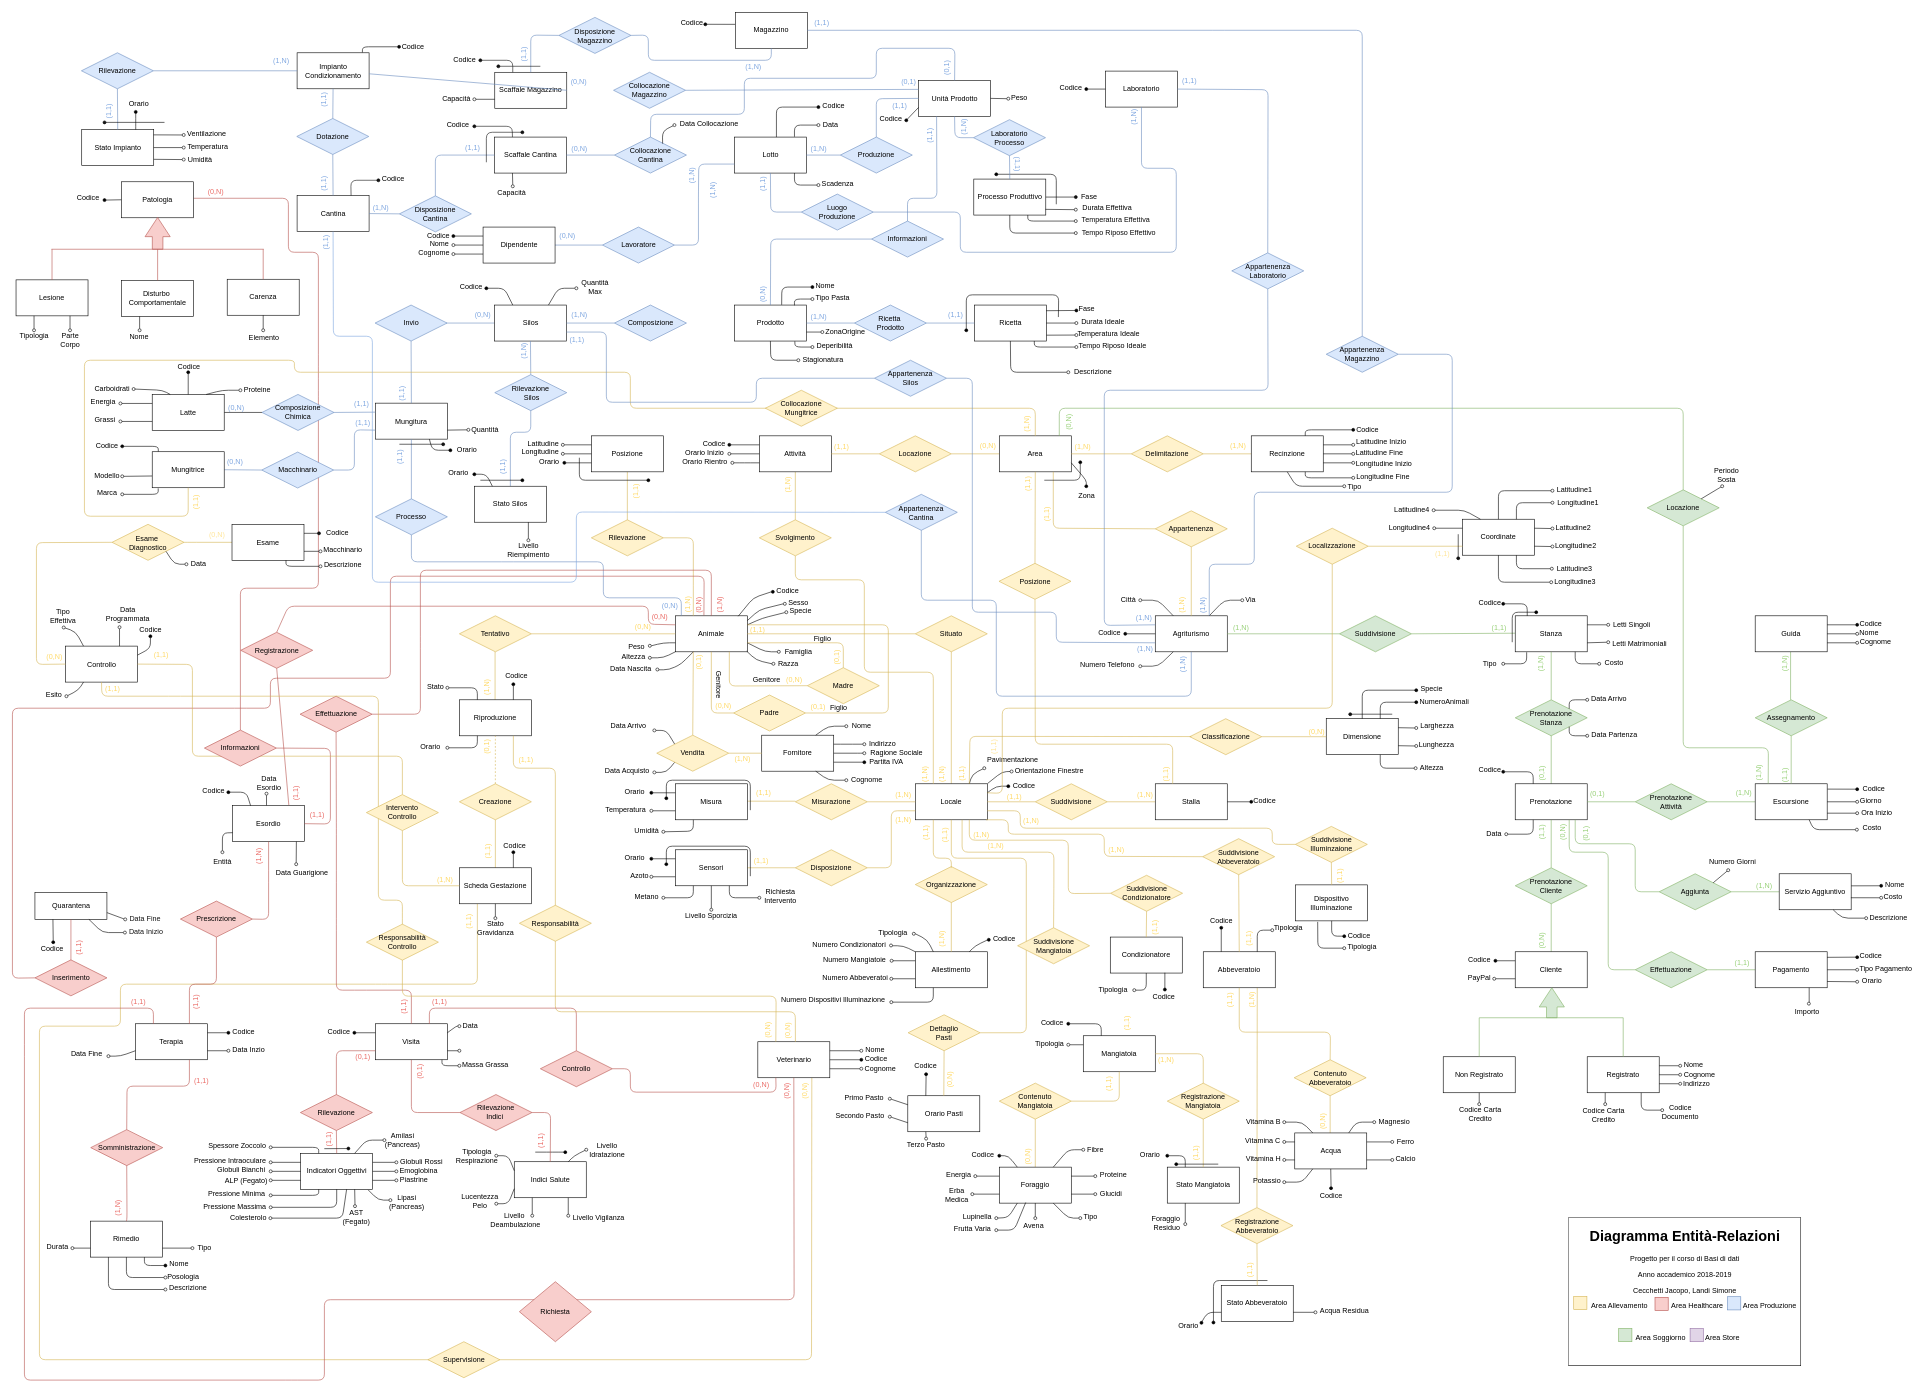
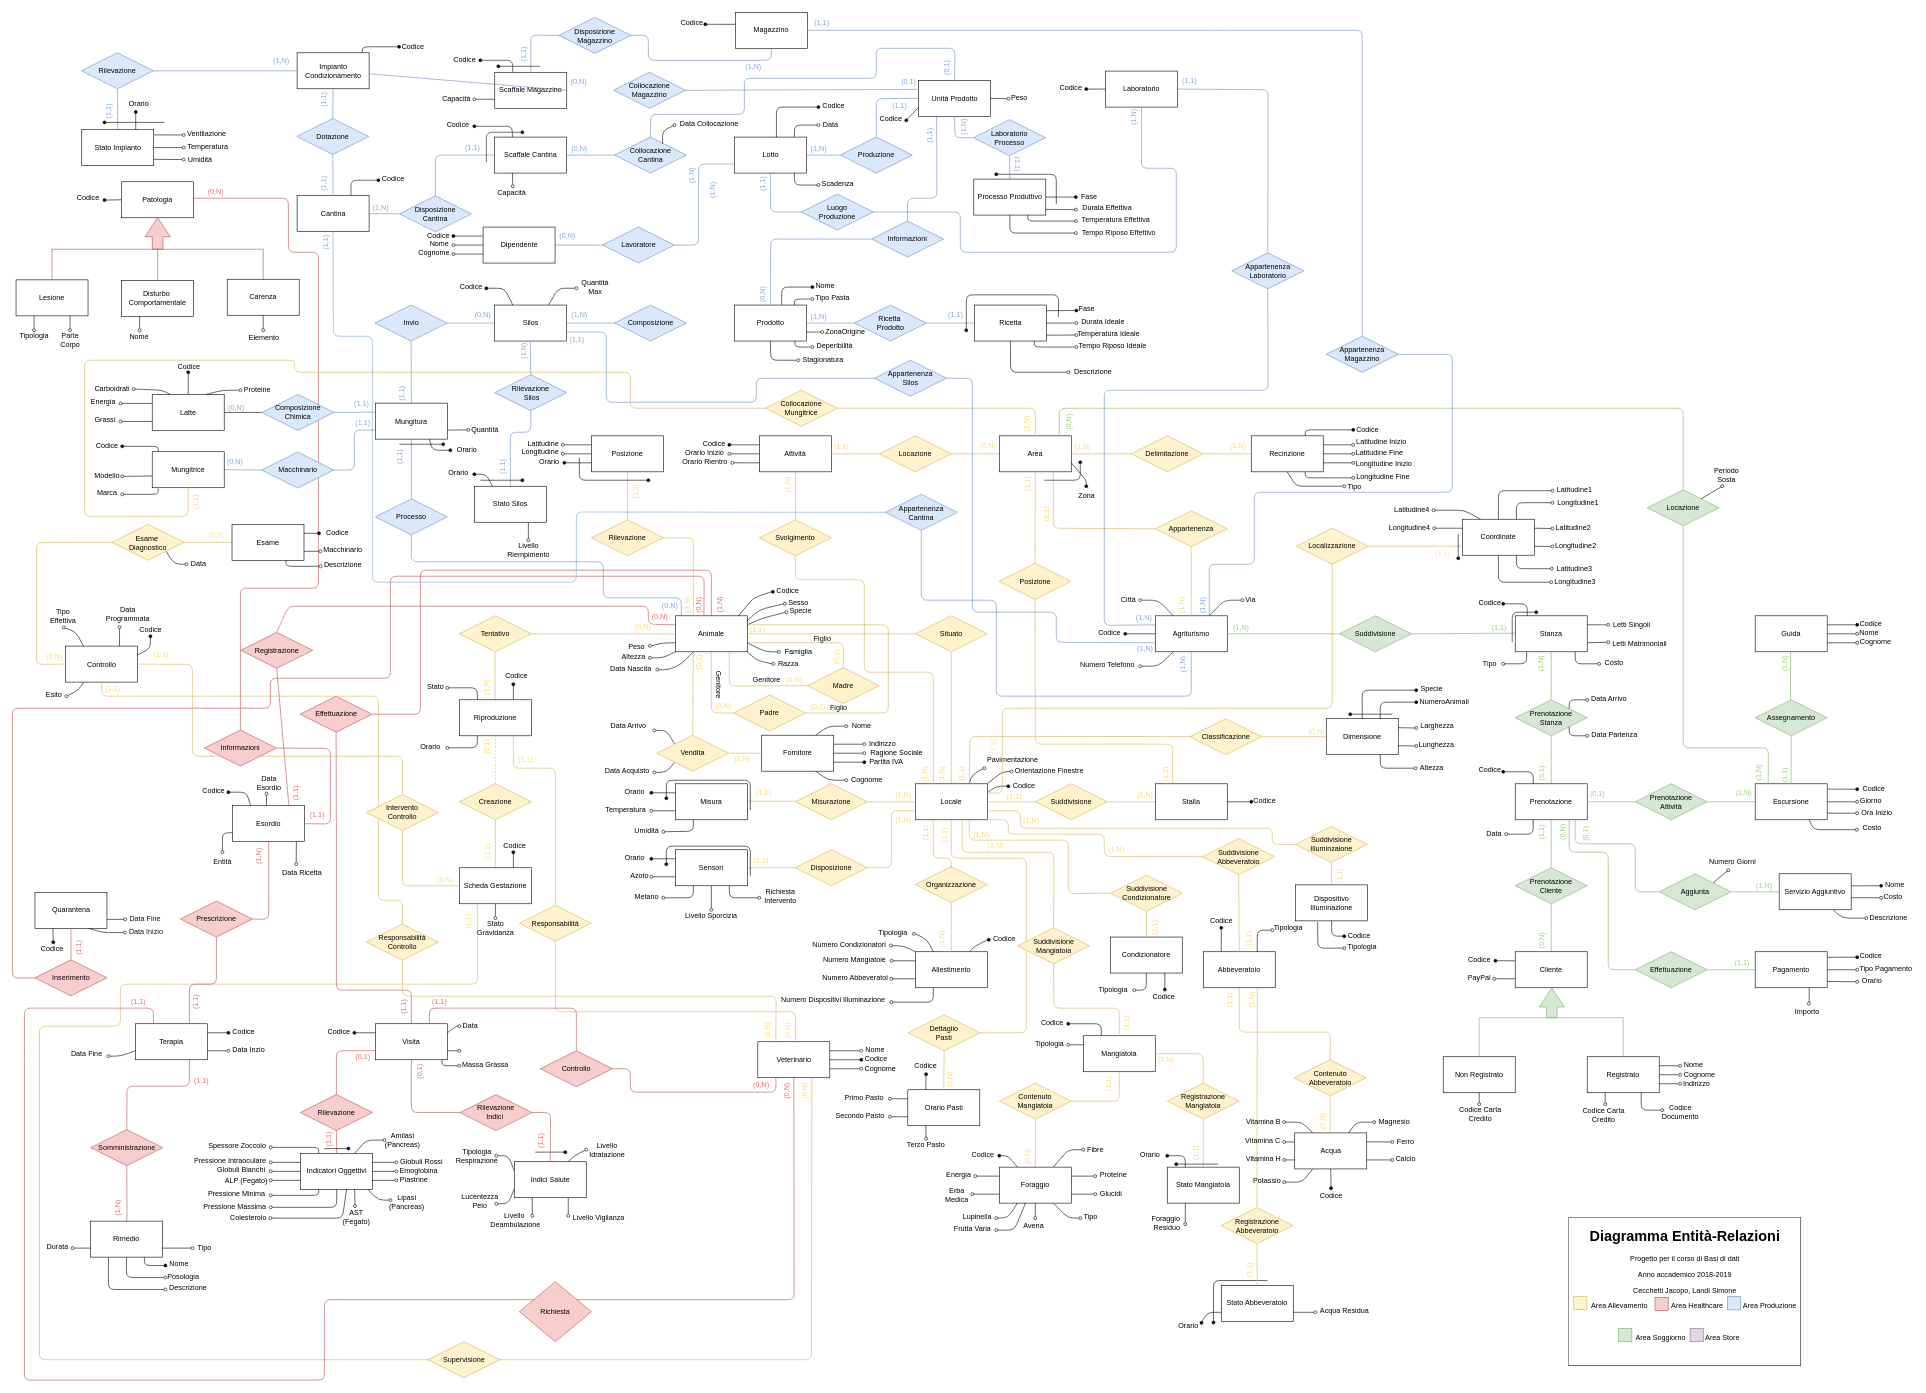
(302, 873) -> (302, 873)
(71, 906) -> (71, 911)
none -> (1078, 1008)
(944, 1114) -> (944, 1108)
